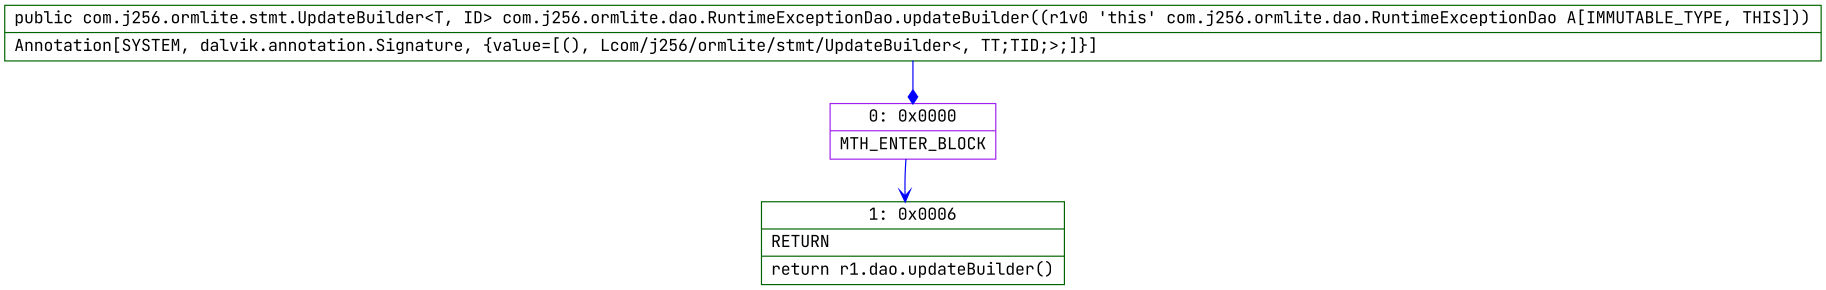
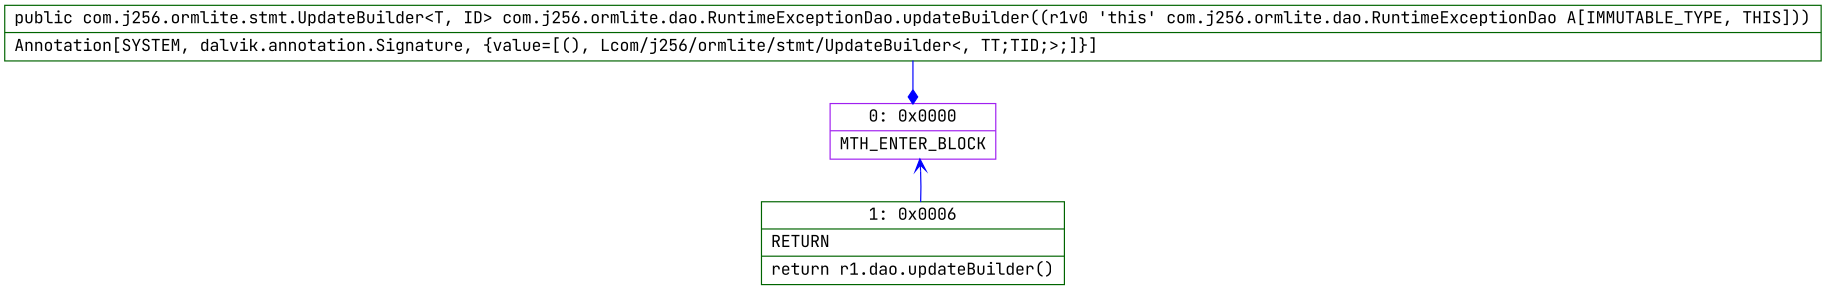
(905, 175) -> (921, 187)
